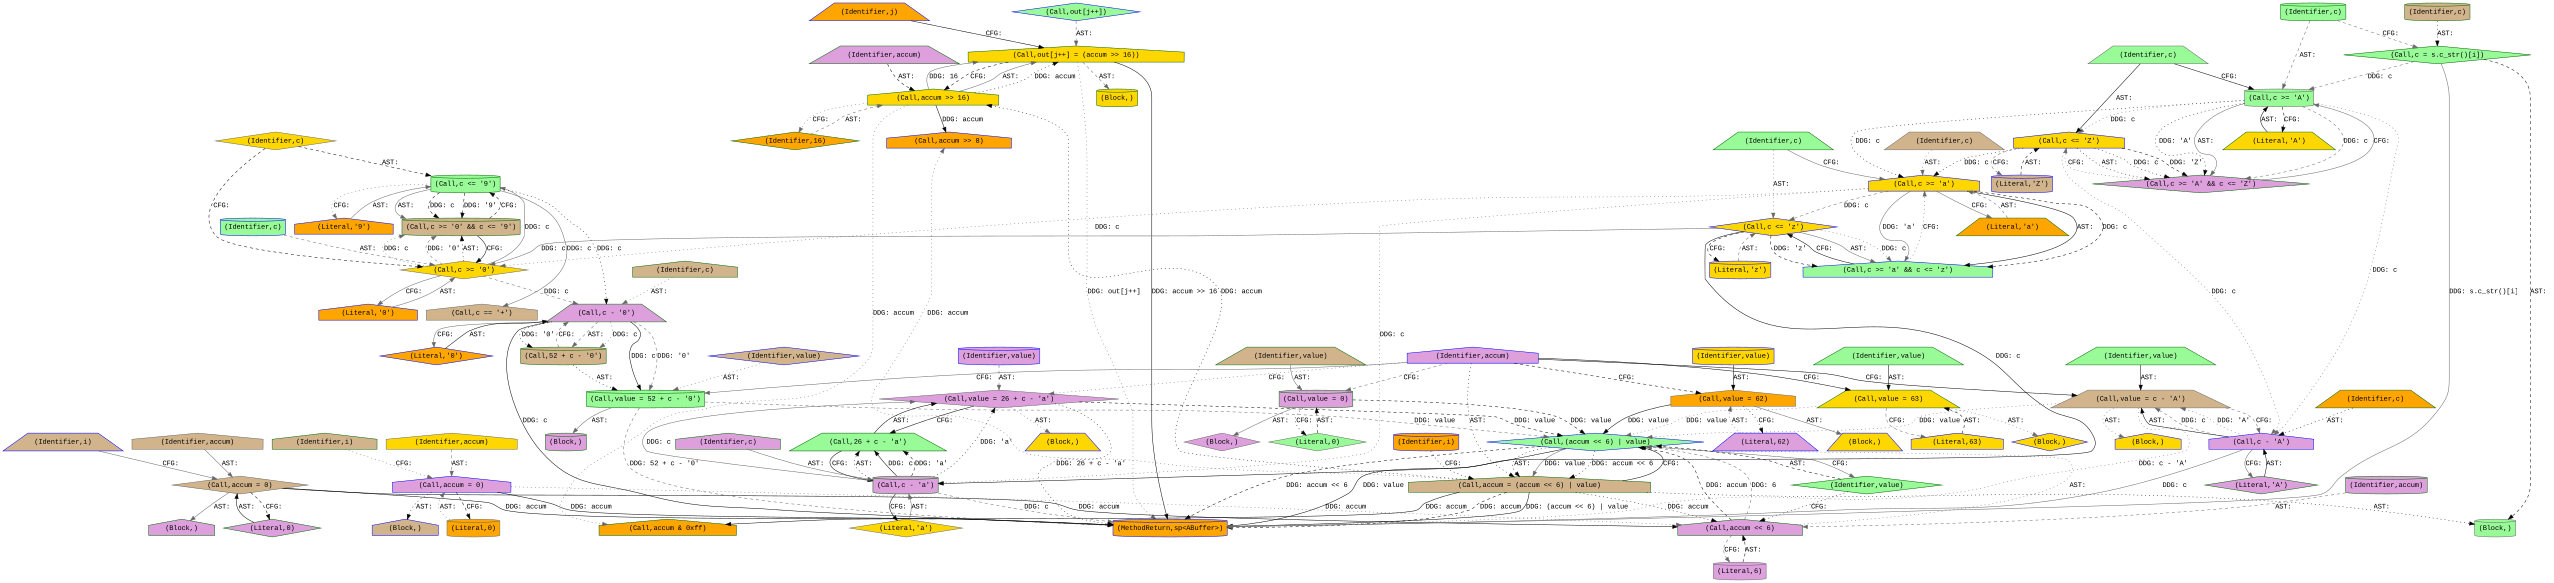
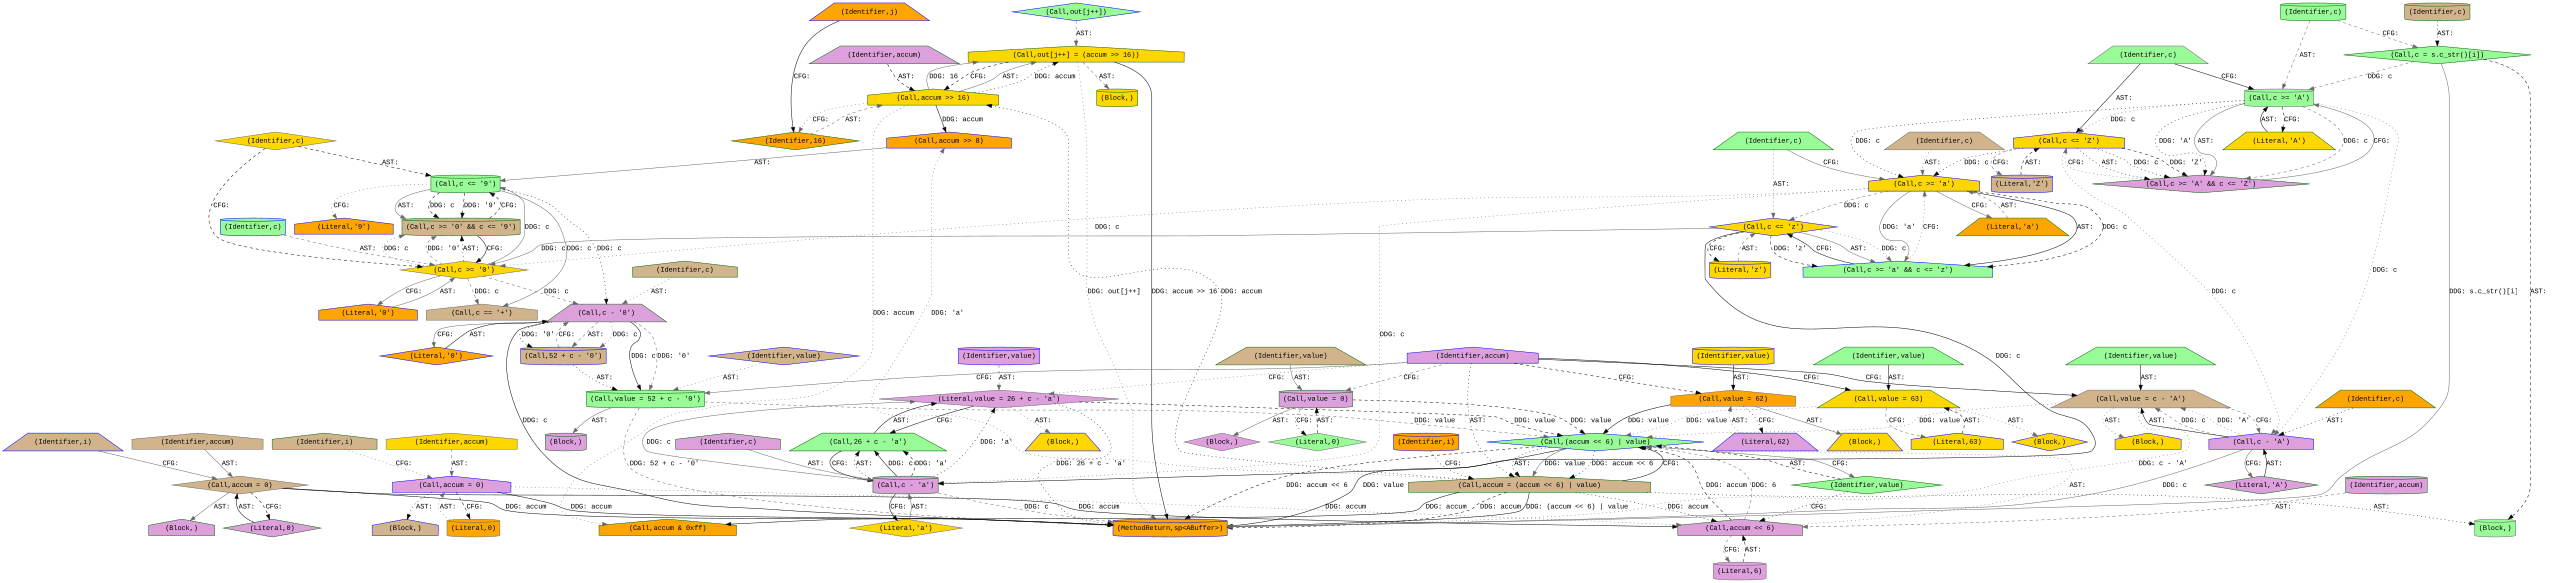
(975, 34) -> (796, 64)
(385, 196) -> (696, 165)
none -> (472, 289)
(948, 313) -> (948, 313)
(563, 356) -> (563, 356)
(999, 399) -> (999, 399)
